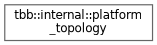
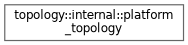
(79, 23) -> (94, 23)
